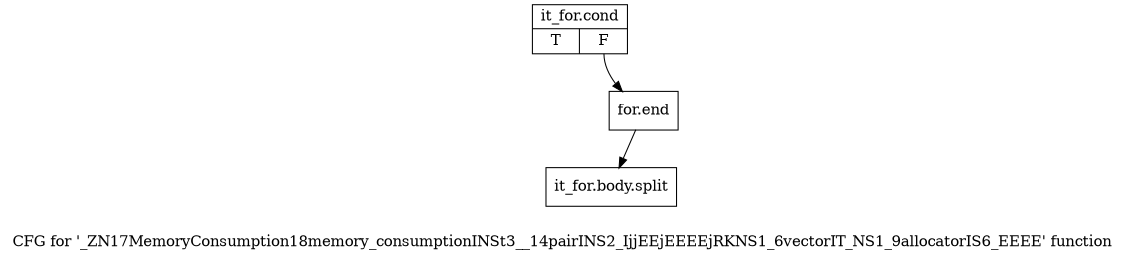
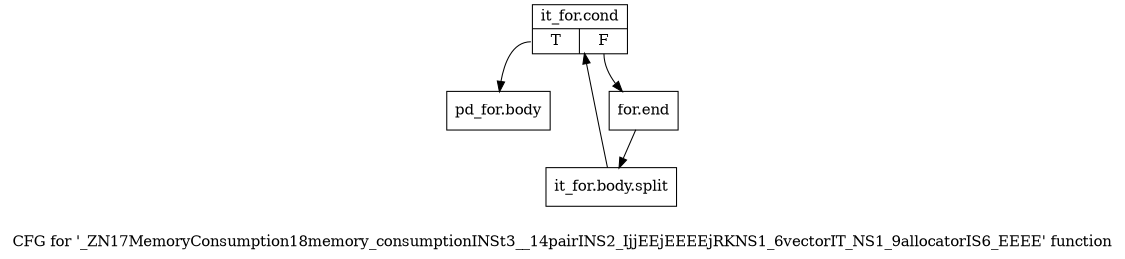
none -> (498, 111)
none -> (597, 116)
